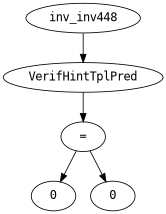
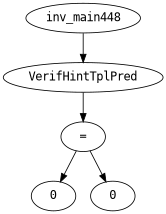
(83, 18) -> (83, 18)
